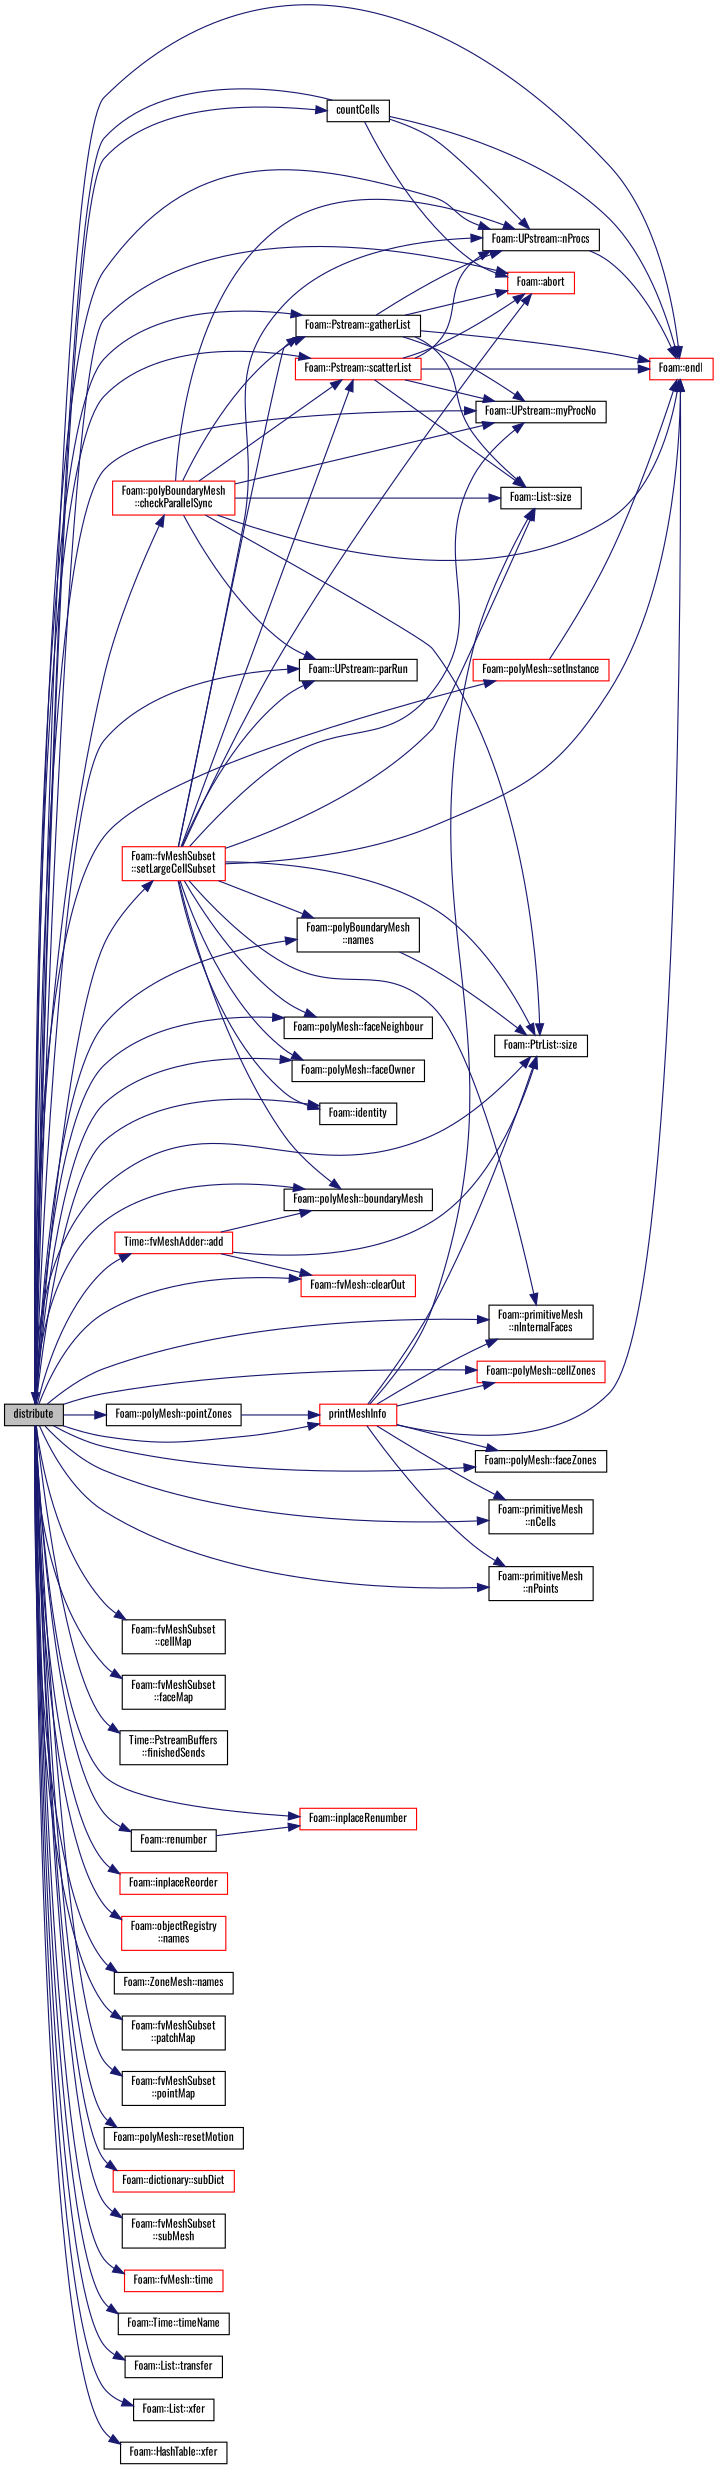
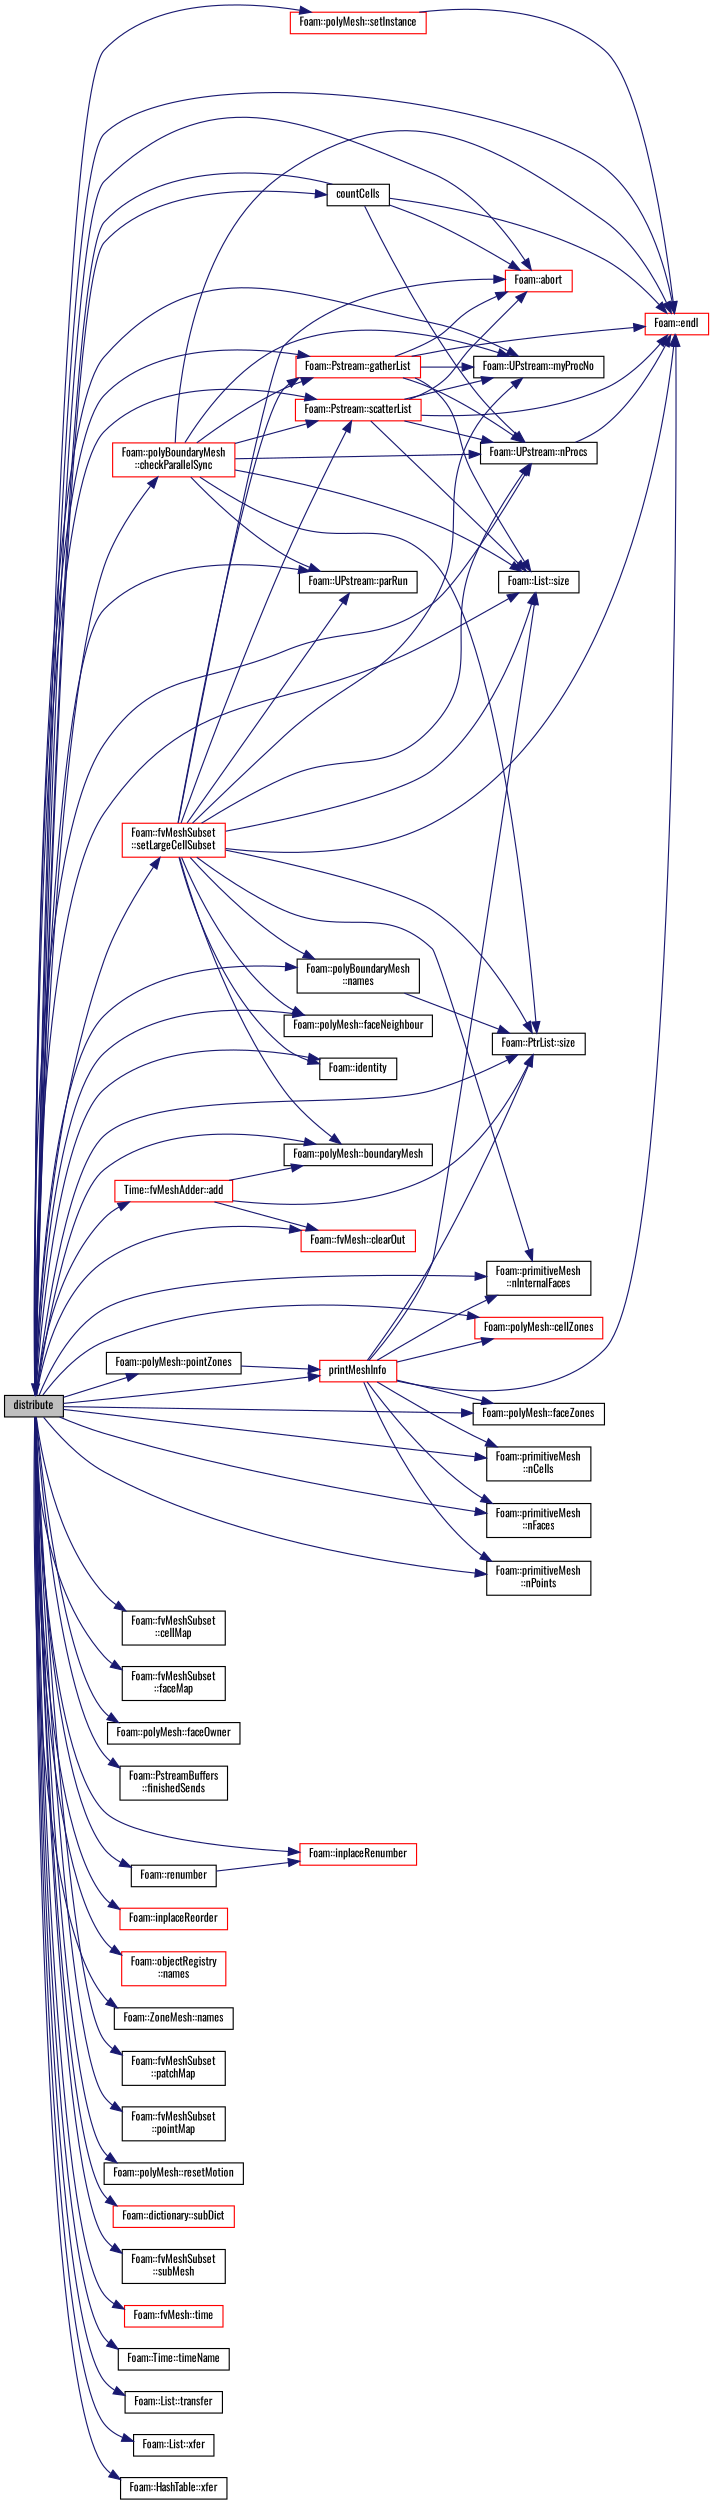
(358, 326) -> (358, 367)
none -> (80, 870)
(223, 977) -> none
none -> (539, 1521)
(174, 1748) -> (174, 1783)
